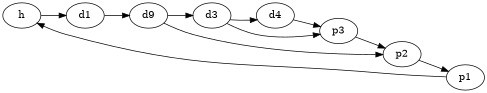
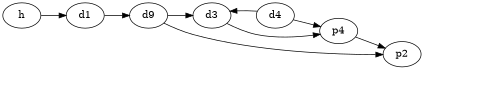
(240, 20) -> (247, 11)
(339, 31) -> (339, 31)
(465, 77) -> none
